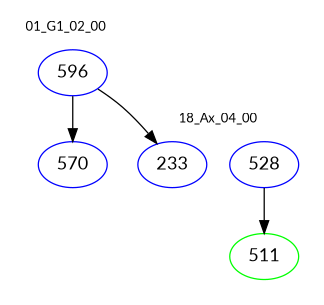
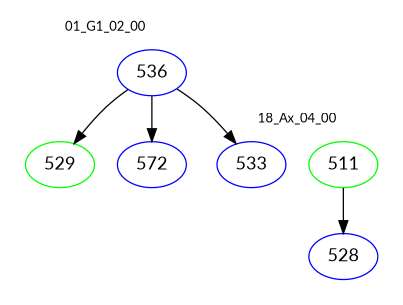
(73, 73) -> (152, 73)
none -> (60, 165)
(73, 165) -> (152, 165)
(172, 165) -> (251, 165)
(264, 204) -> (343, 204)
